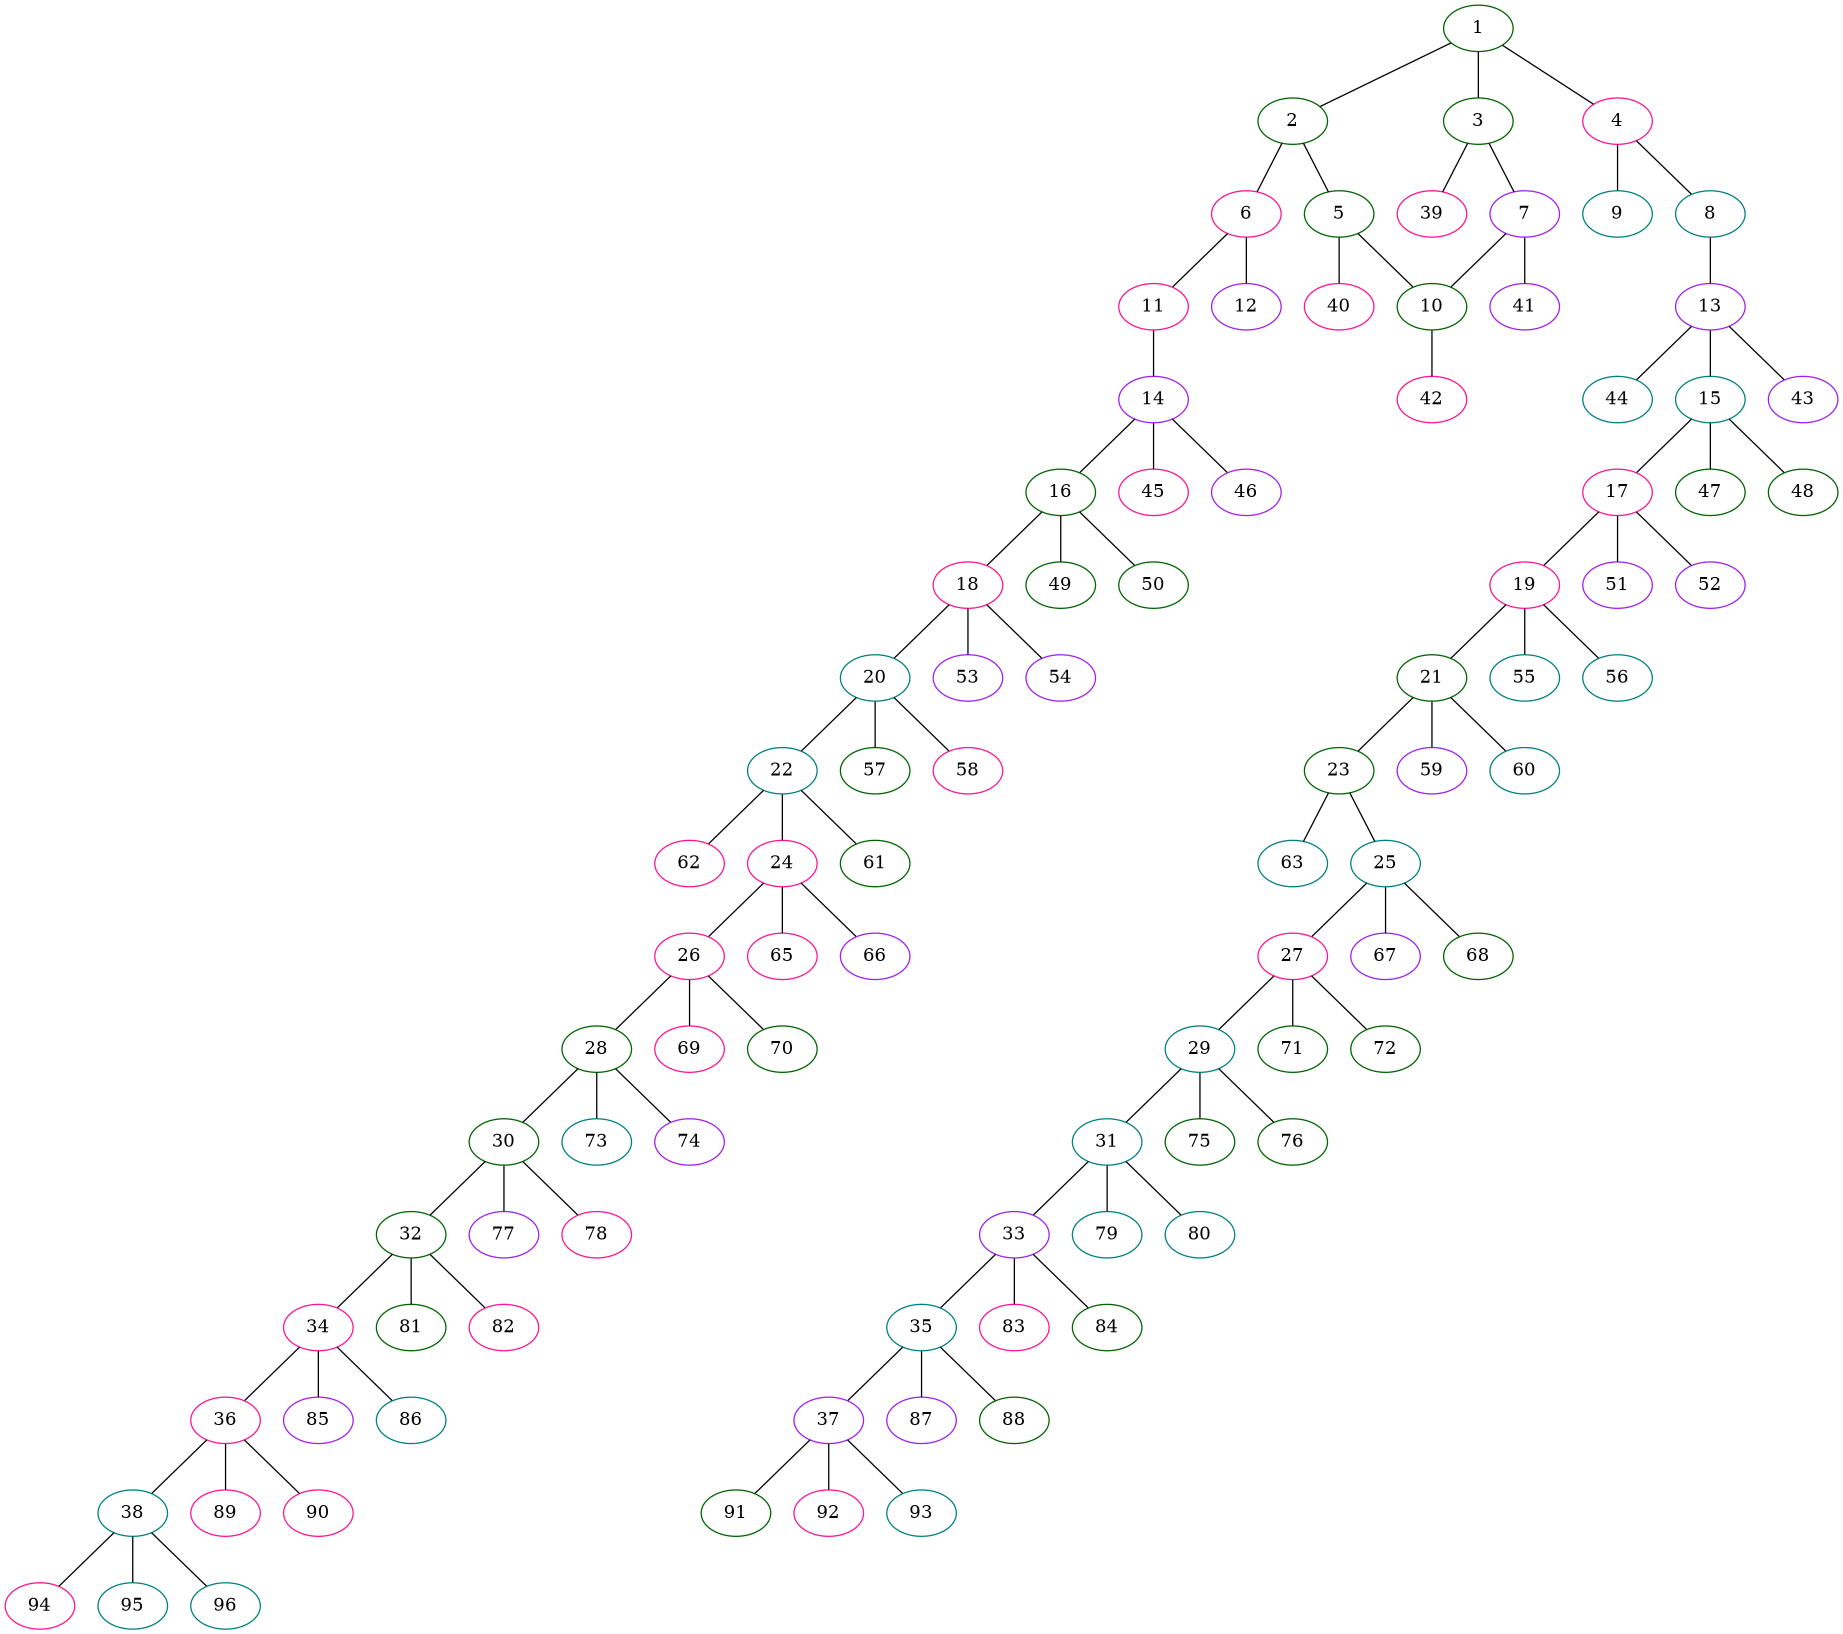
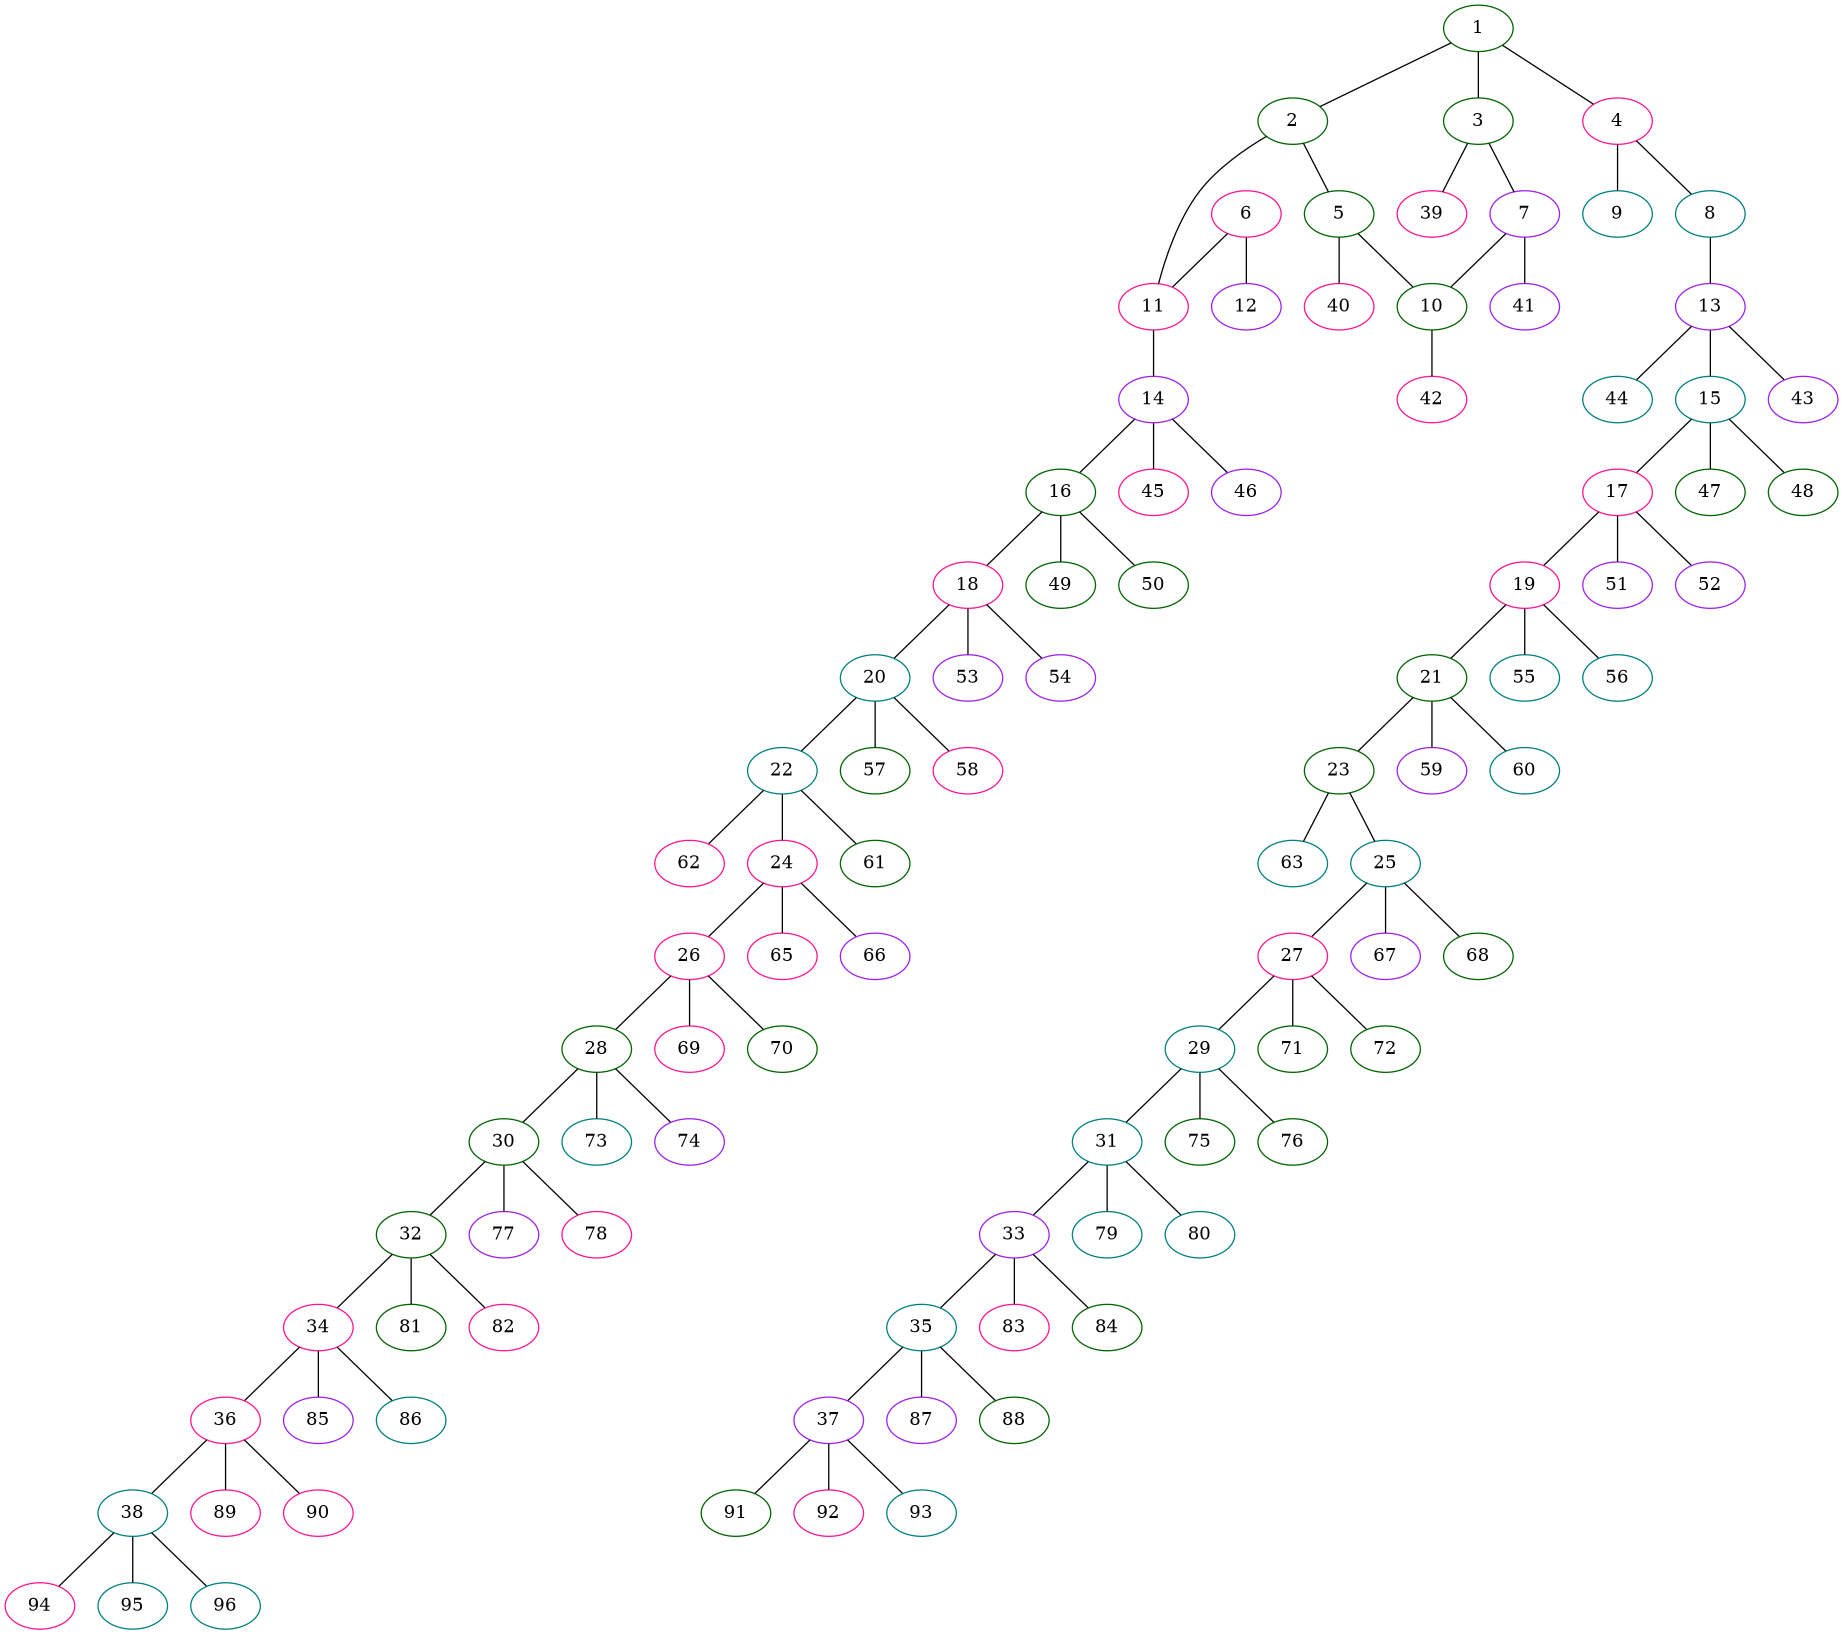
(1270, 168) -> (1195, 197)
